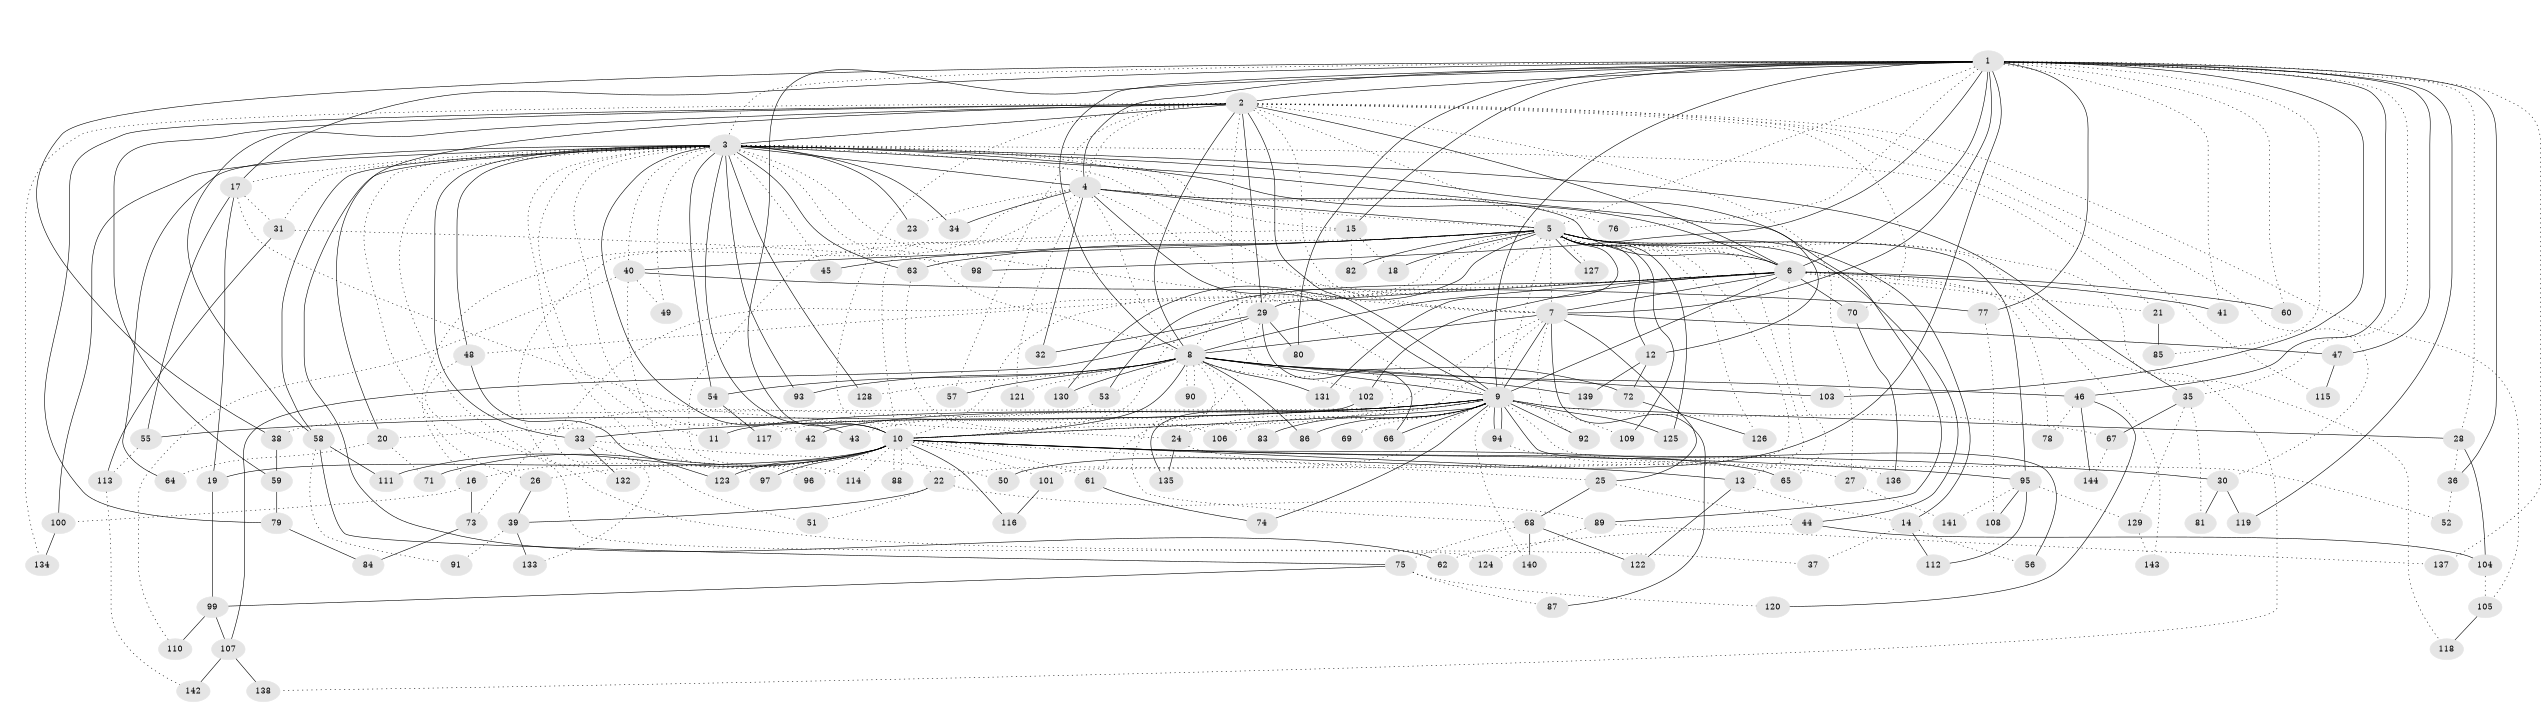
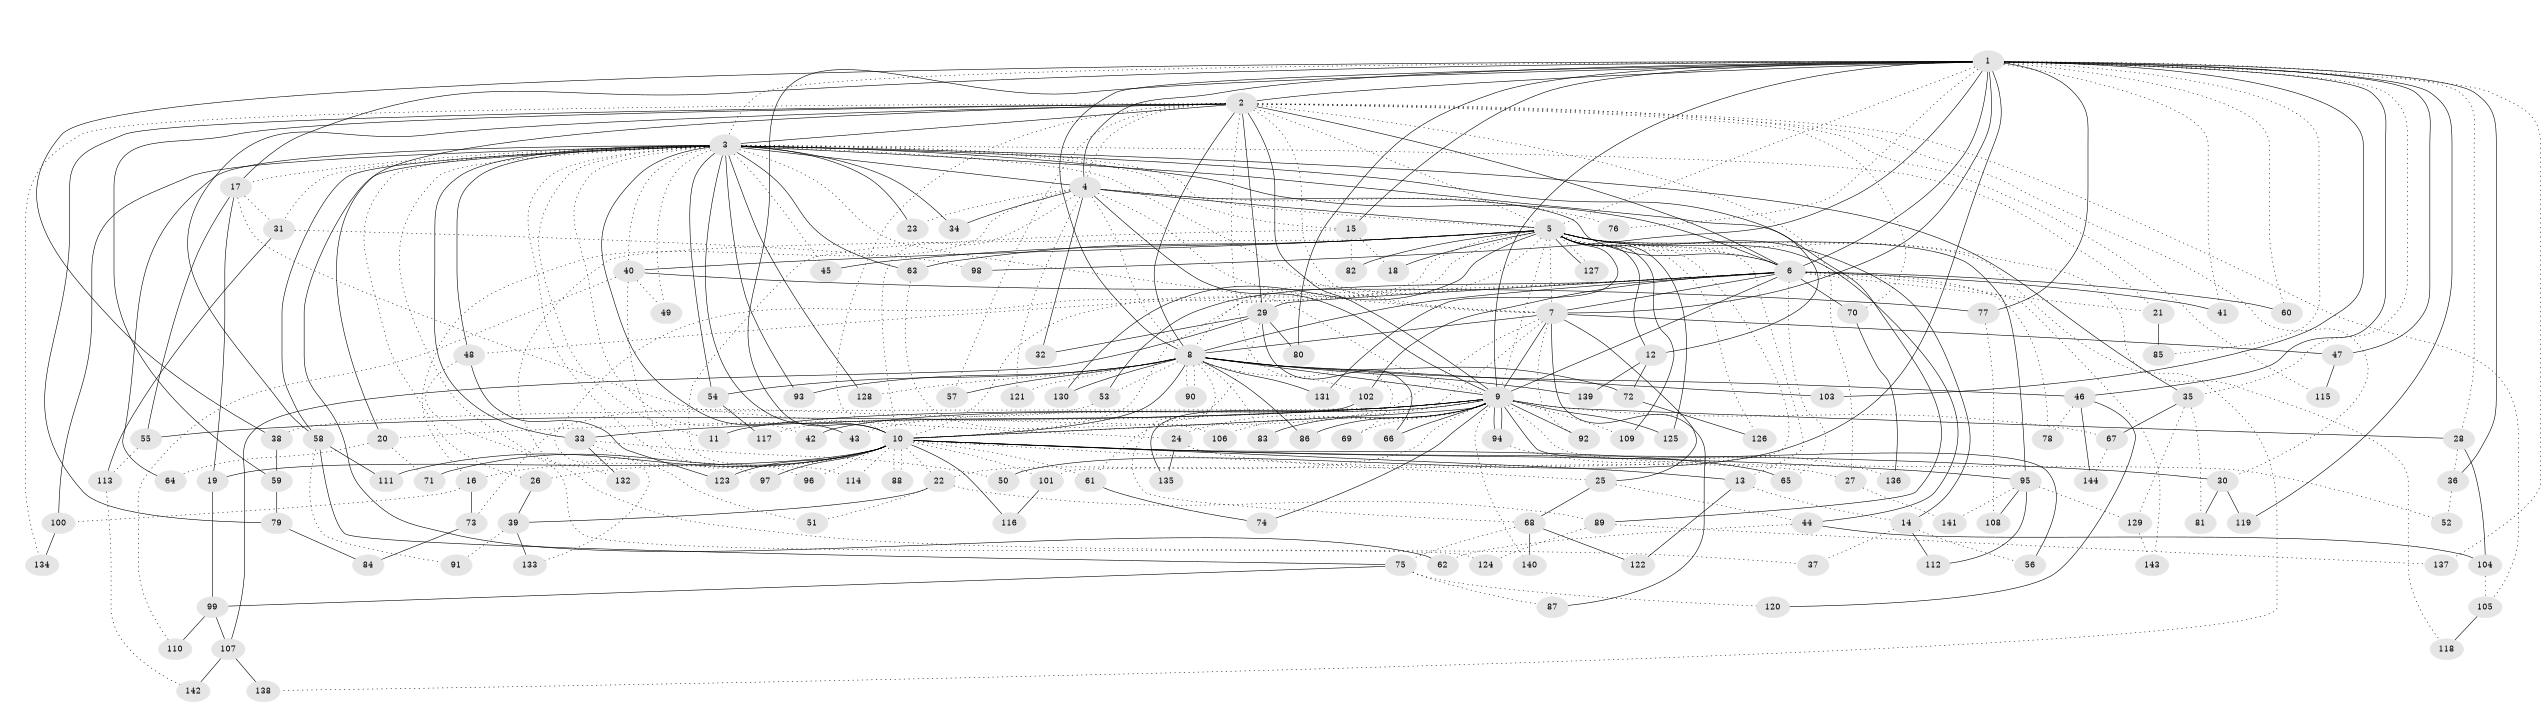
(945, 271) -> none
